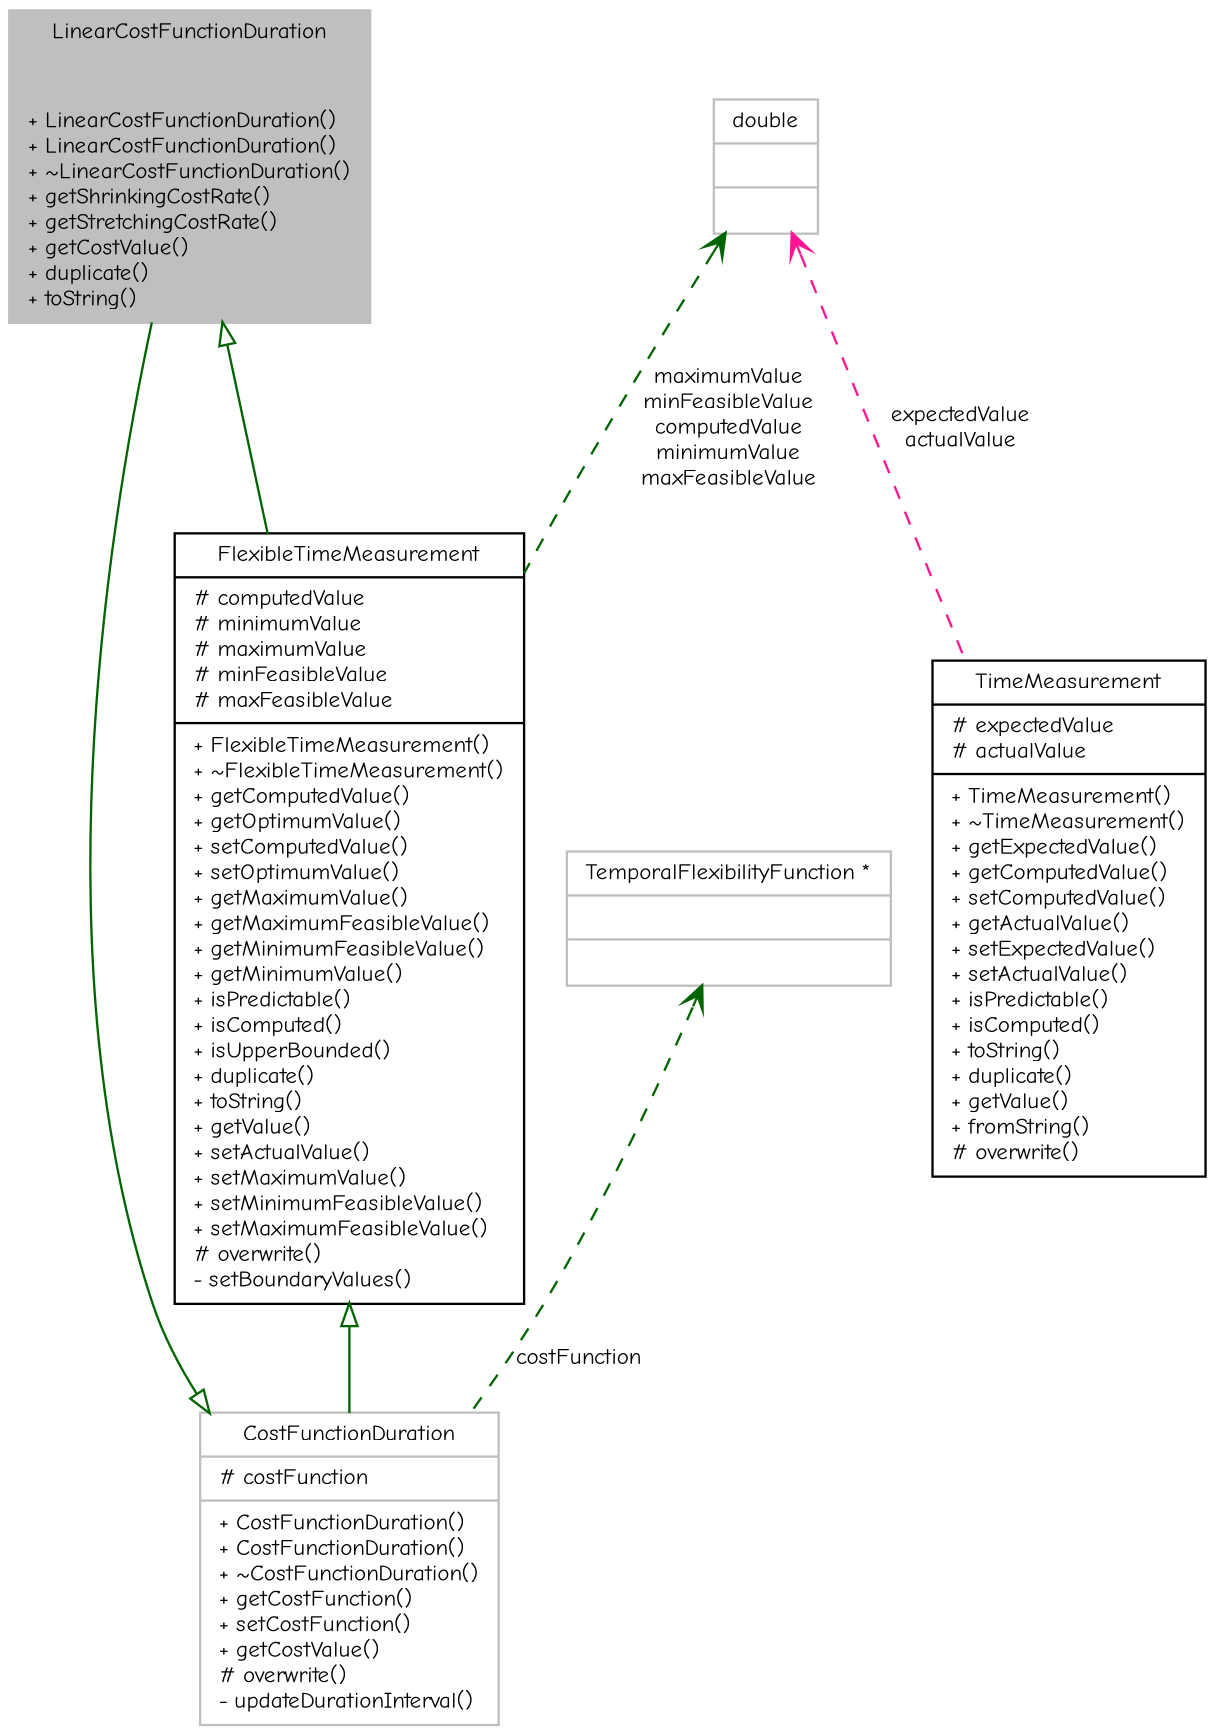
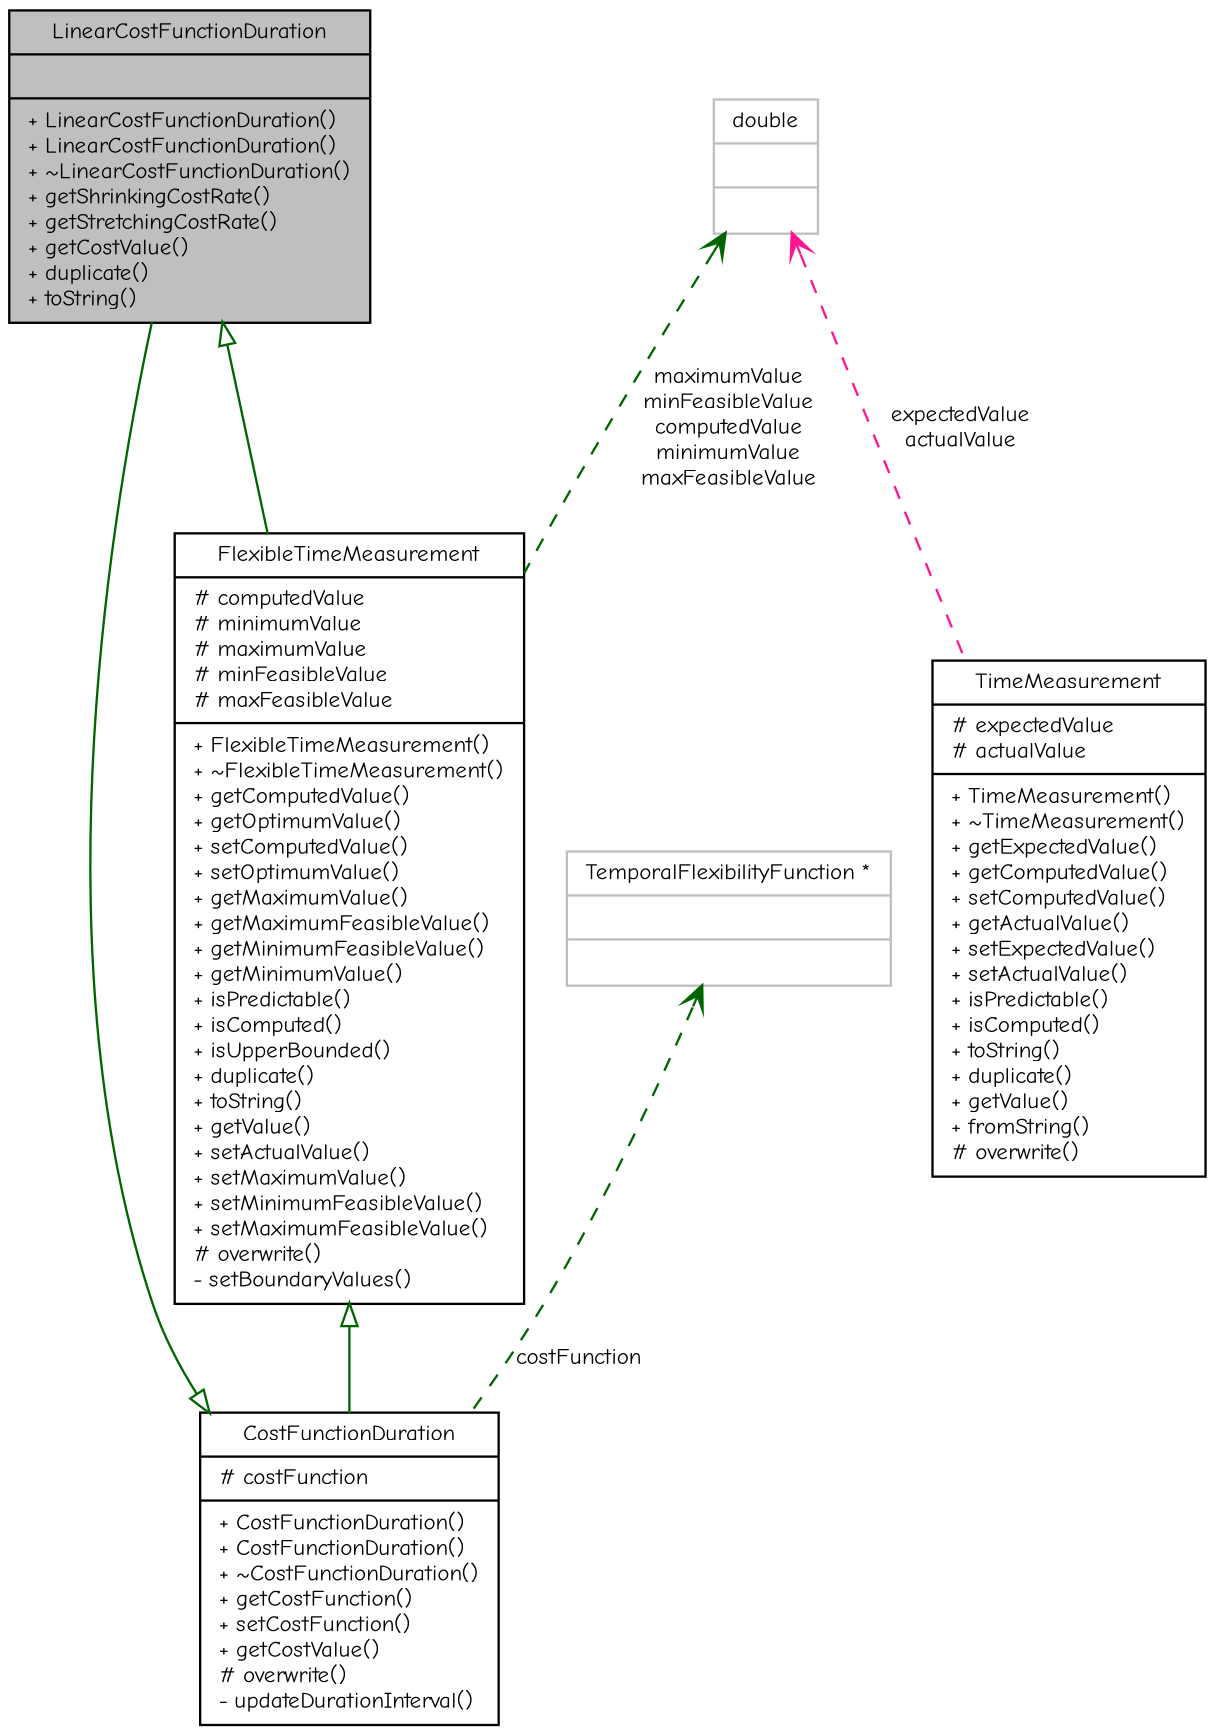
(190, 167) -> (190, 167)
(349, 1569) -> (349, 1569)
